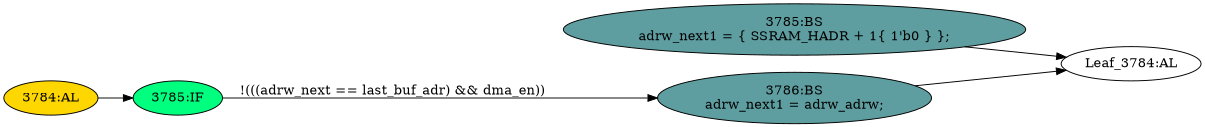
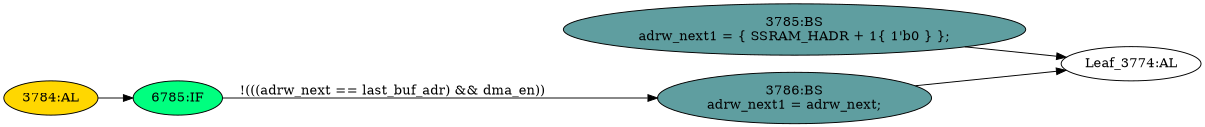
(1131, 64) -> (1131, 64)
(178, 98) -> (178, 98)
(795, 98) -> (795, 98)
